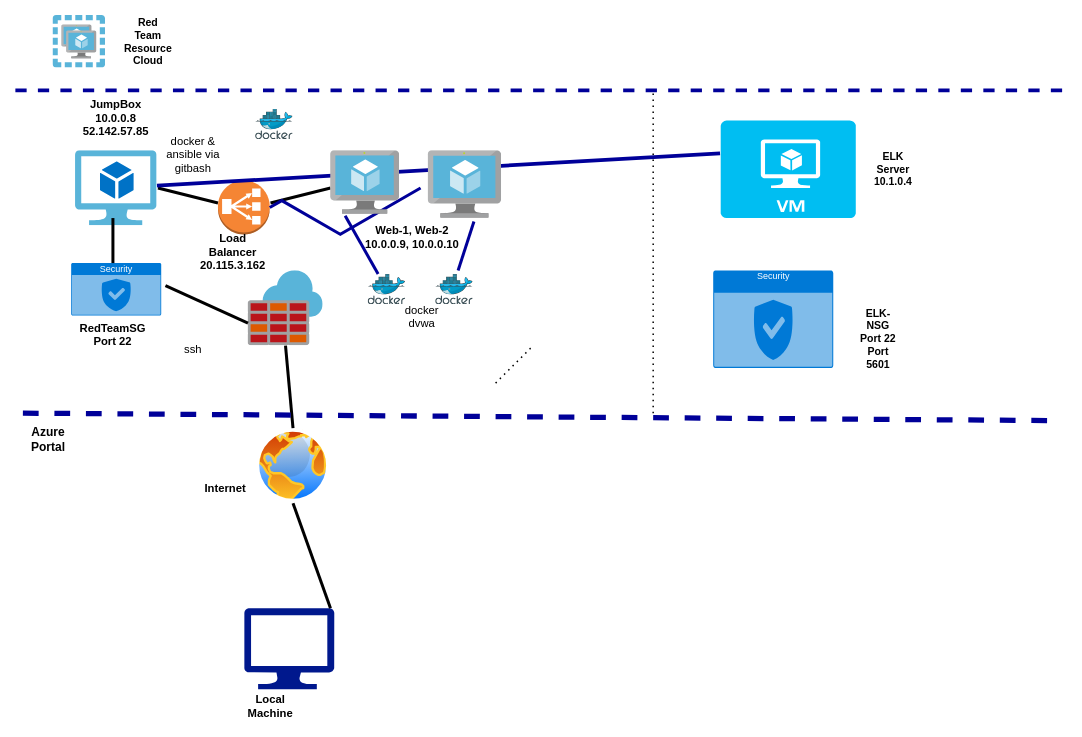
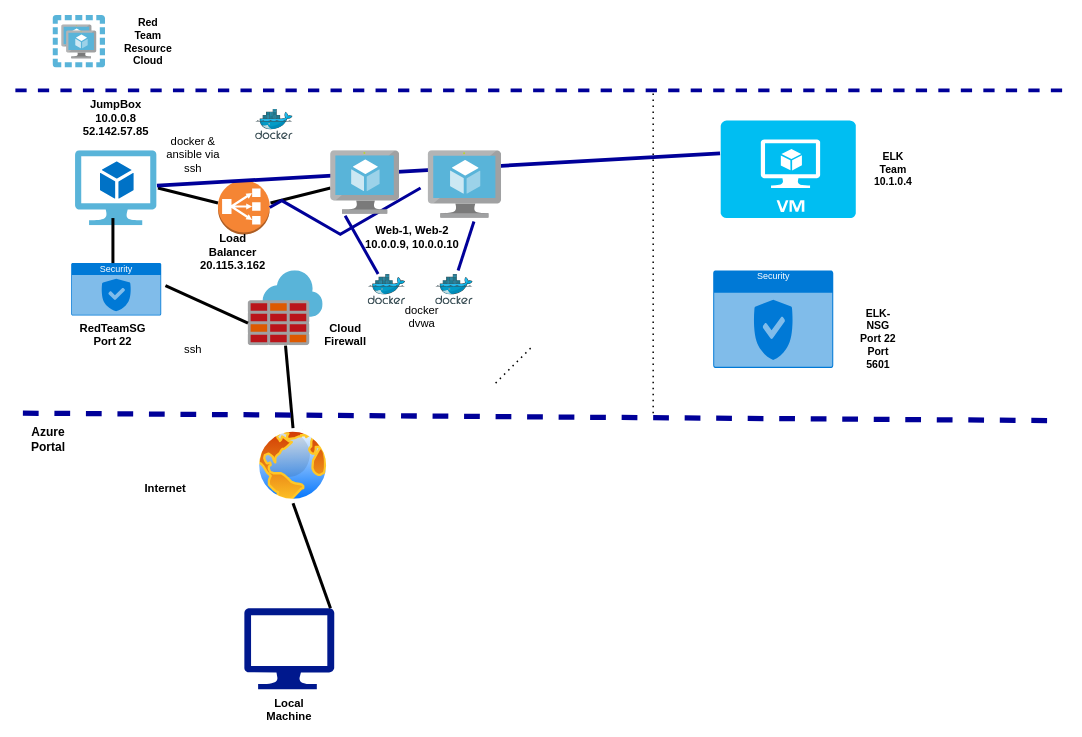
(193, 154) -> (193, 154)
(893, 169) -> (893, 169)
none -> (345, 334)
(225, 488) -> (165, 488)
(270, 705) -> (289, 709)
